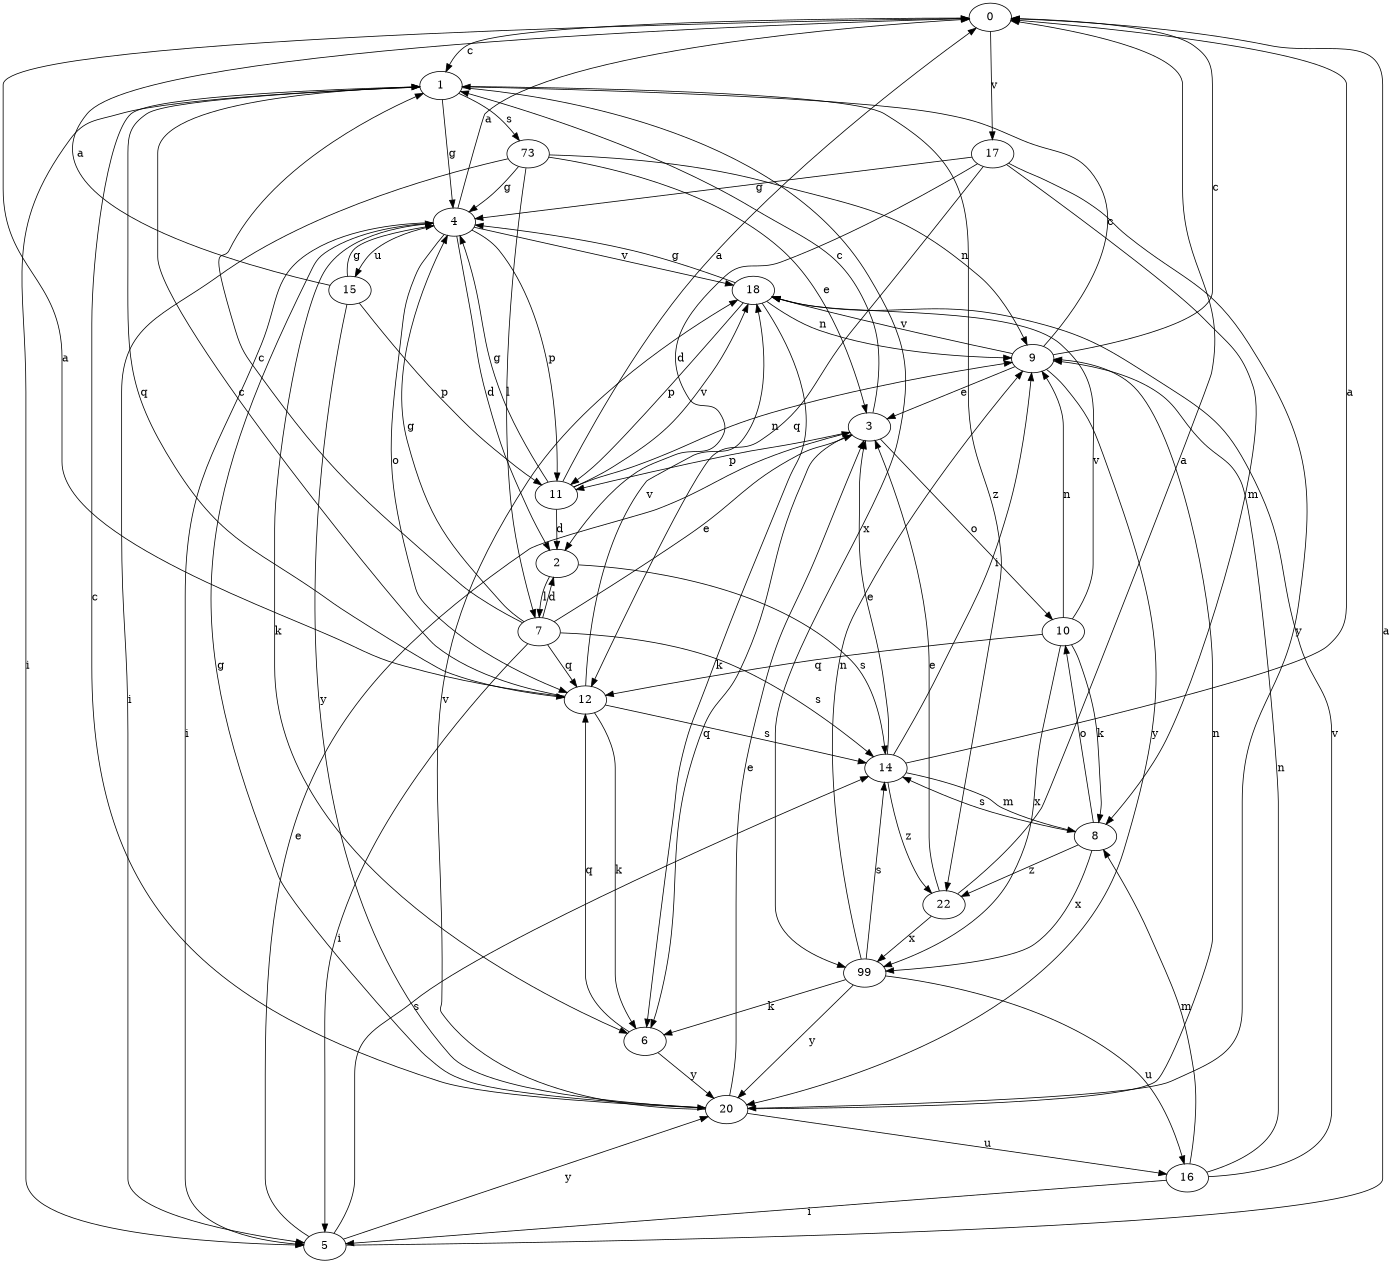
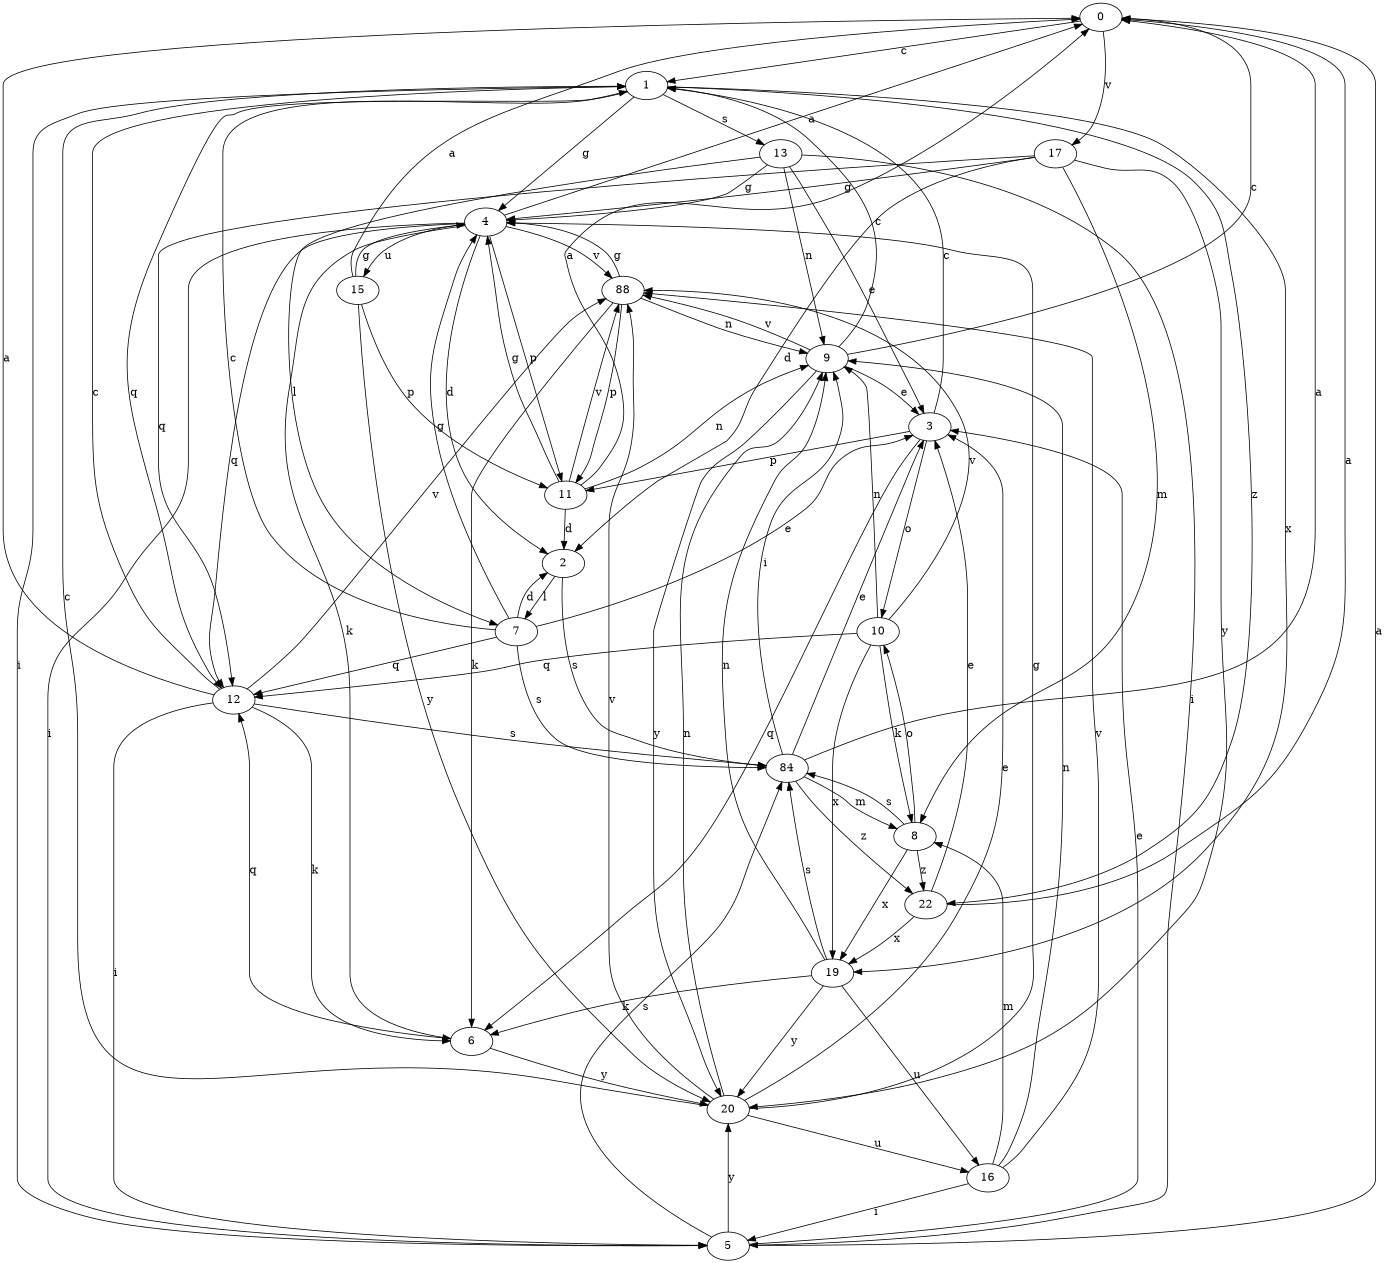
(528, 154) -> (781, 154)
(753, 290) -> (623, 290)
(396, 461) -> (235, 461)
(886, 768) -> (787, 768)
(347, 906) -> (134, 1199)
(865, 973) -> (833, 973)
